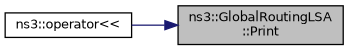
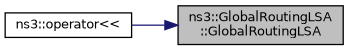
(261, 25) -> (261, 25)
